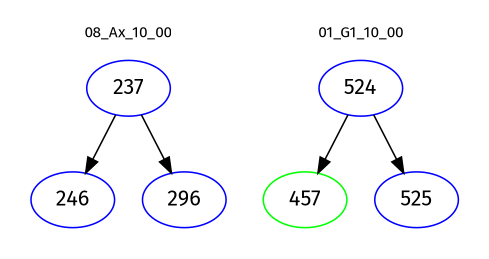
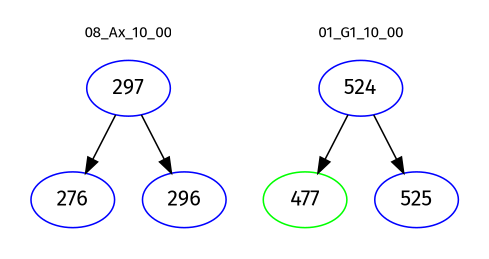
(129, 88) -> (129, 88)
(73, 200) -> (73, 200)
(305, 200) -> (305, 200)
